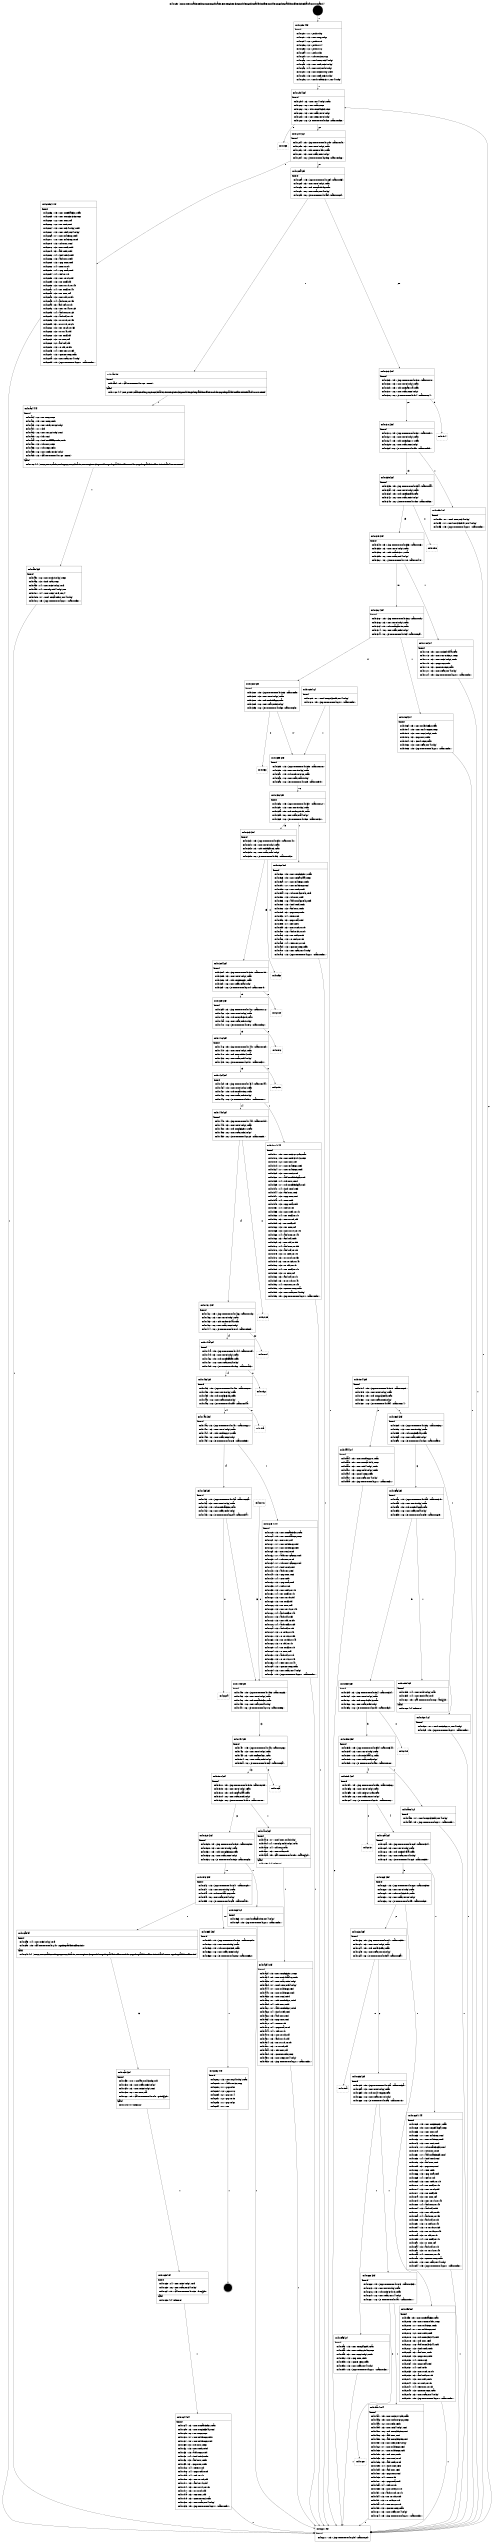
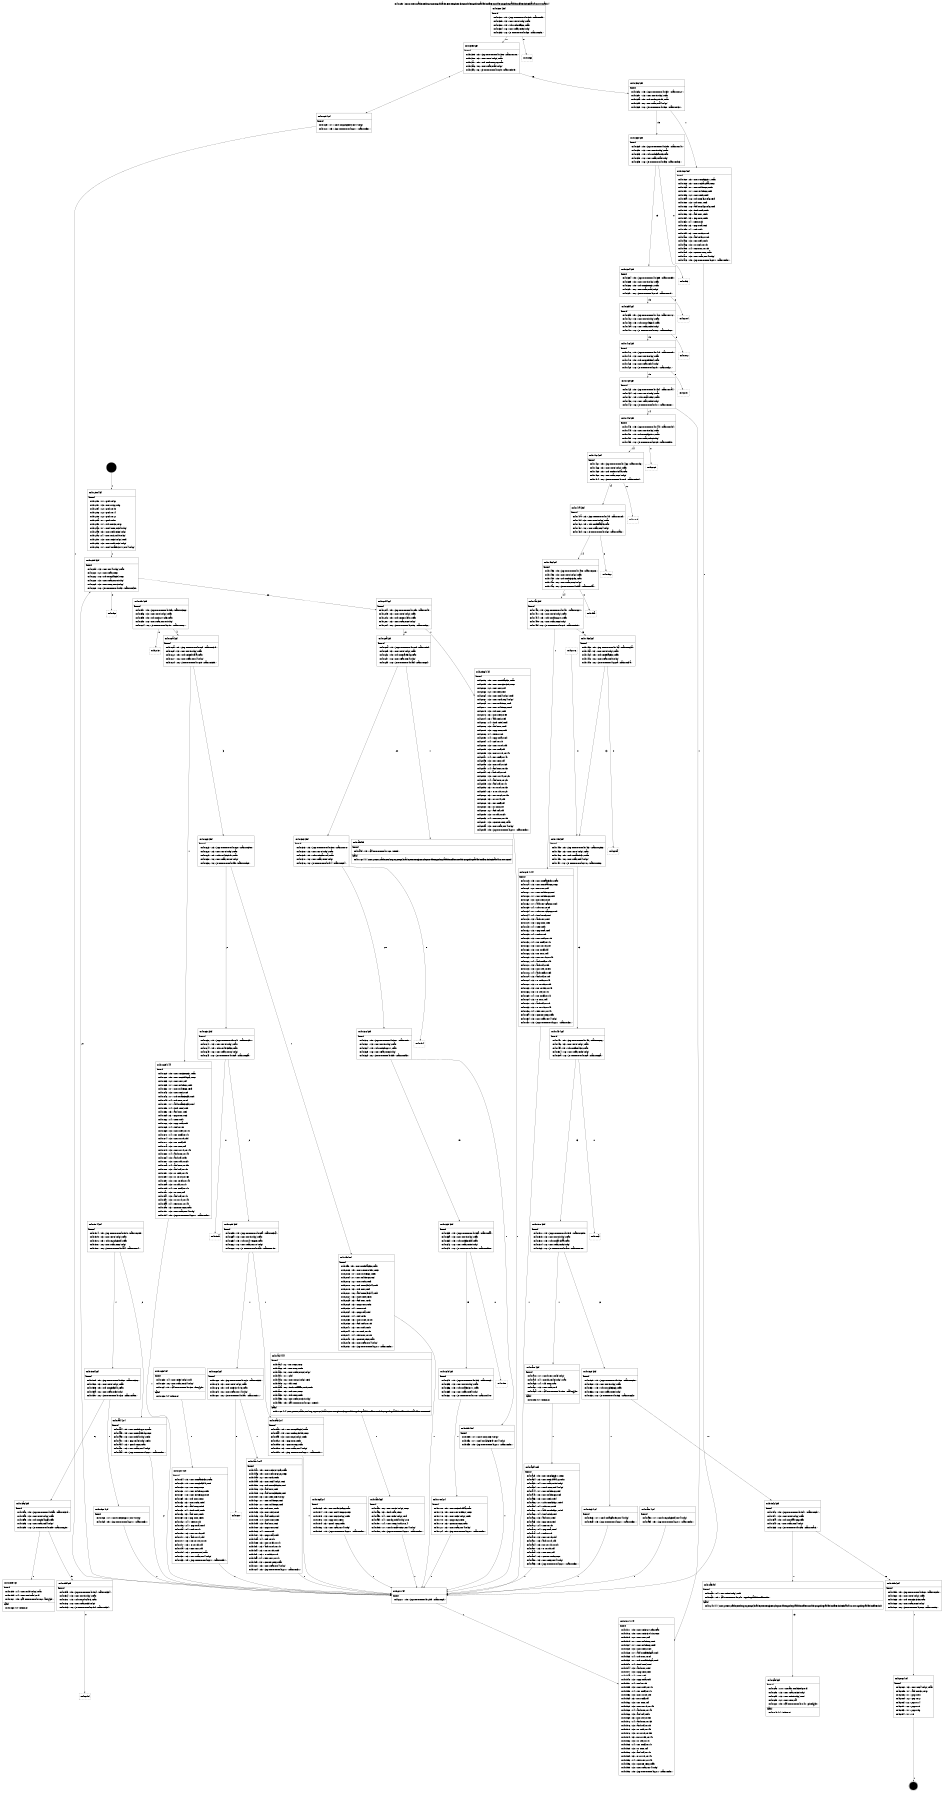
(160, 400) -> none
(397, 622) -> none
(315, 730) -> (415, 91)
(226, 1466) -> (583, 632)
(367, 1751) -> none
(319, 1913) -> (527, 1643)
(163, 2190) -> none
